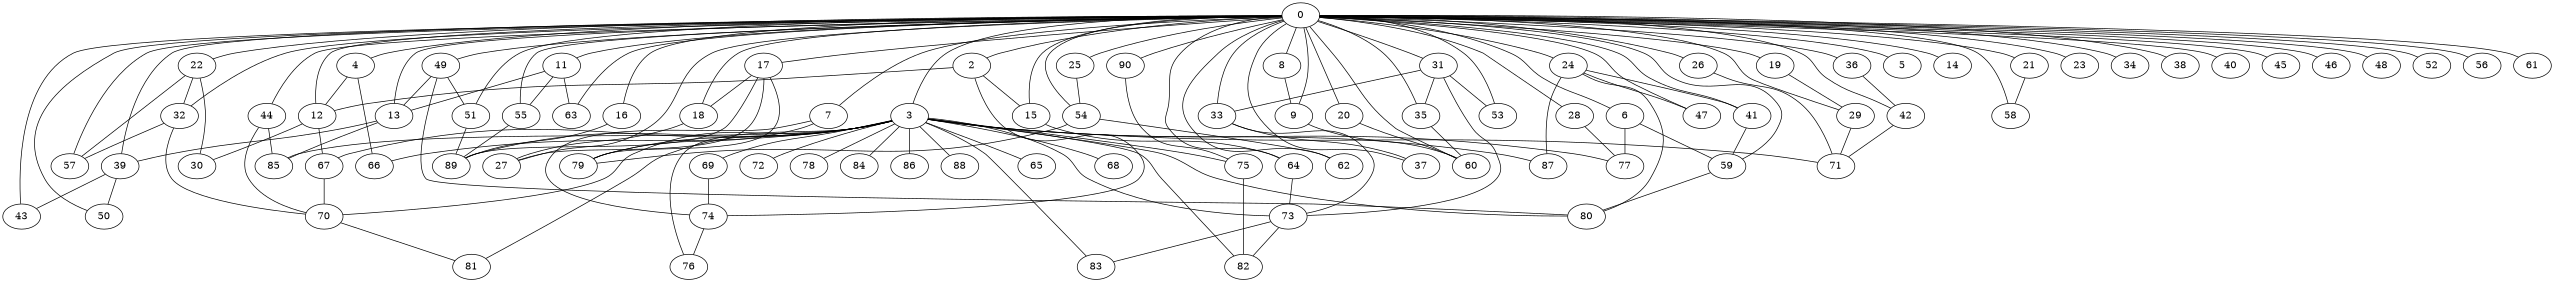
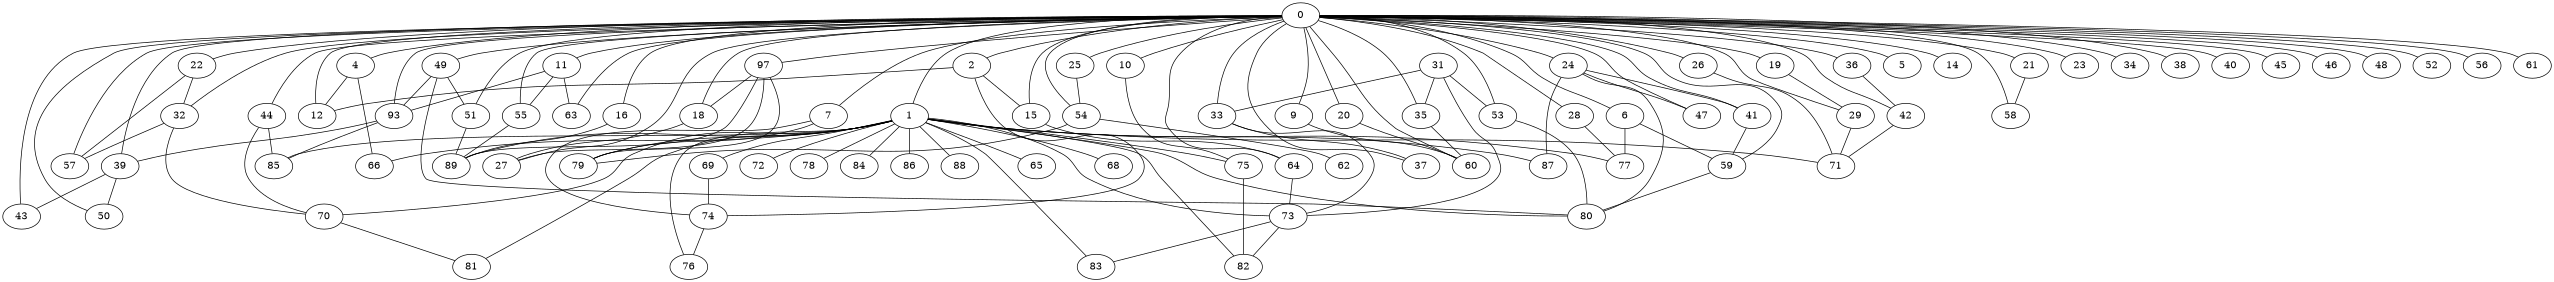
(1373, 40) -> none
(764, 66) -> (764, 66)
(1125, 66) -> (1125, 66)
(1282, 66) -> none
(394, 116) -> (394, 116)
(910, 116) -> (910, 116)
(1187, 121) -> none
none -> (1568, 148)
(197, 166) -> none
(324, 166) -> none
